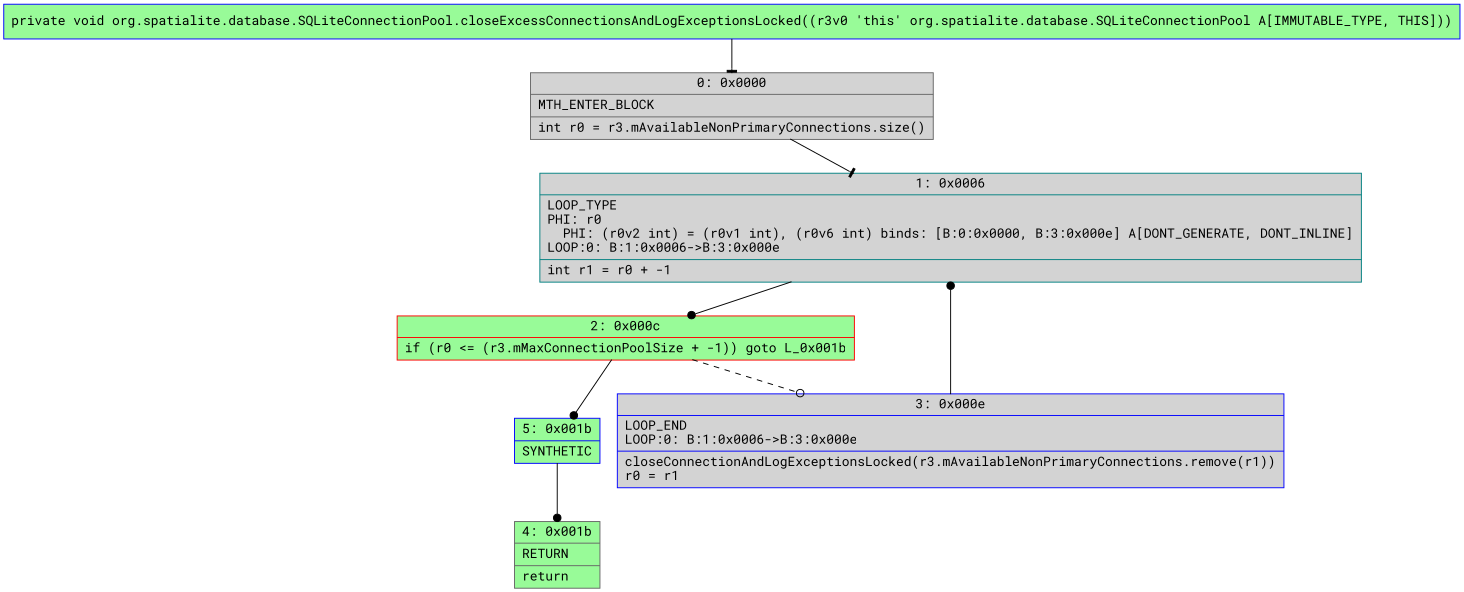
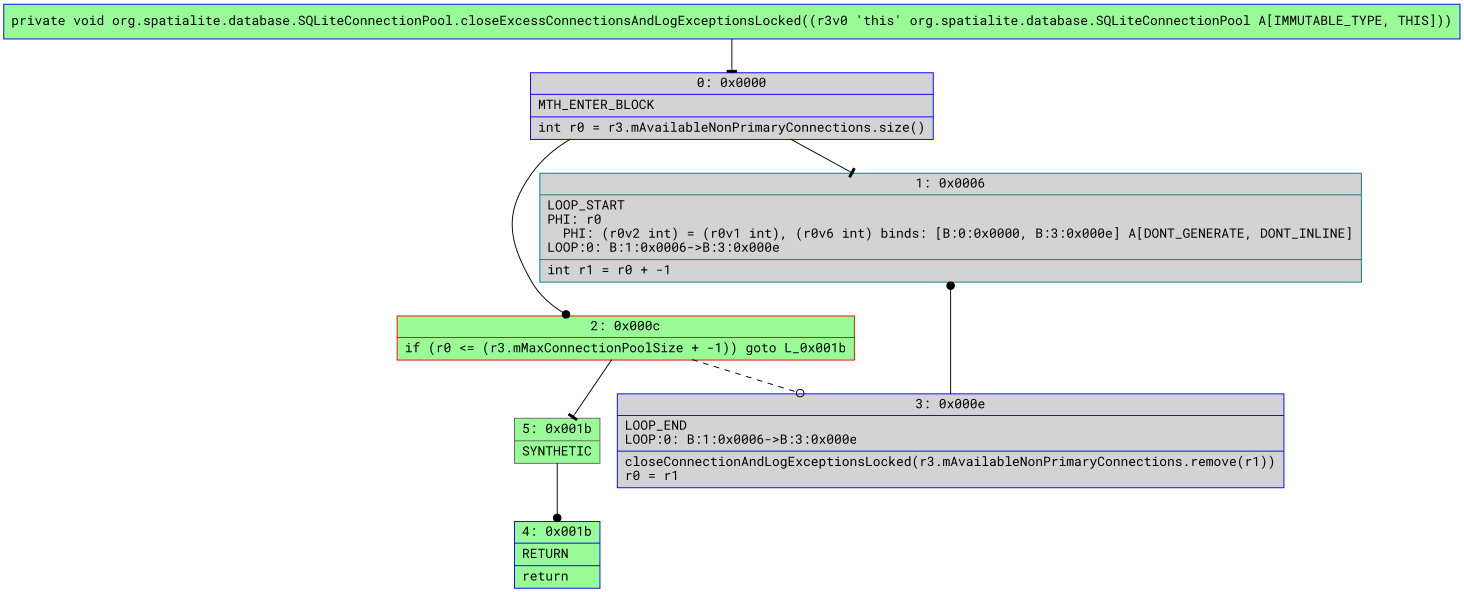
(732, 106) -> (732, 106)
(583, 206) -> (586, 206)
(743, 298) -> (512, 223)
(593, 387) -> (593, 387)
(557, 441) -> (557, 441)
(557, 555) -> (557, 555)
